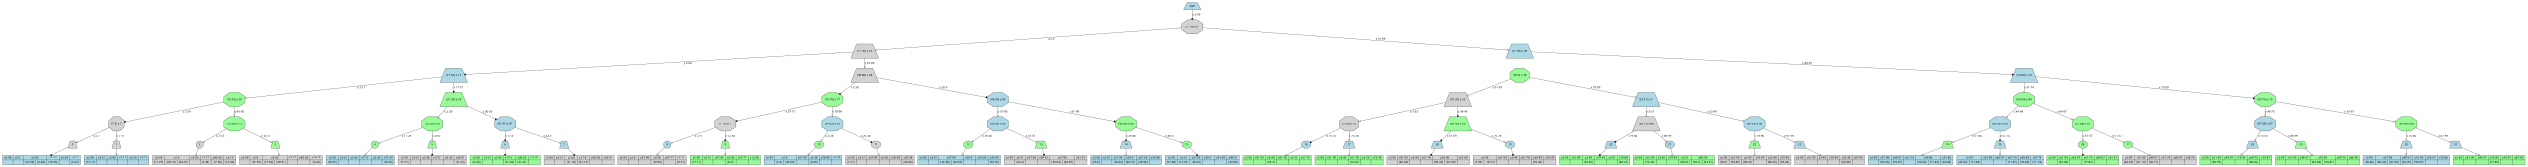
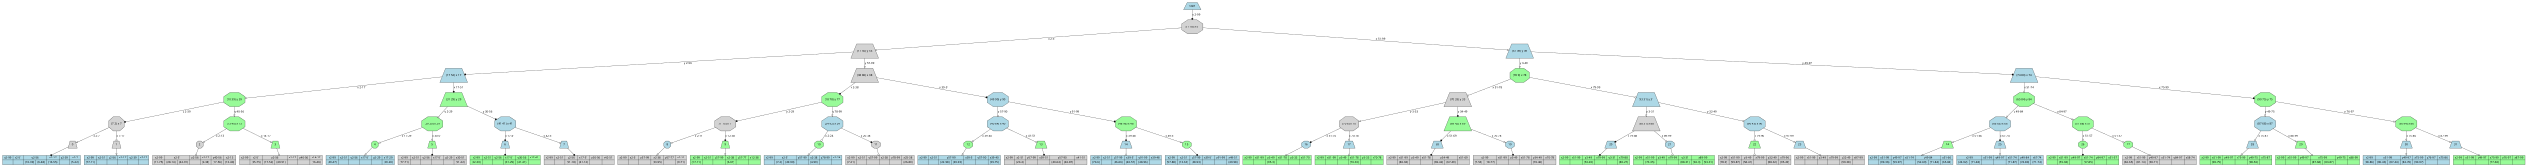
none -> (1520, 62)
(790, 112) -> (790, 112)
